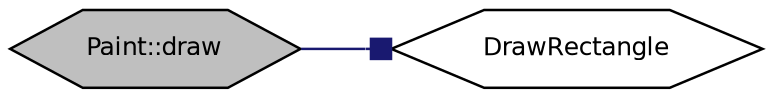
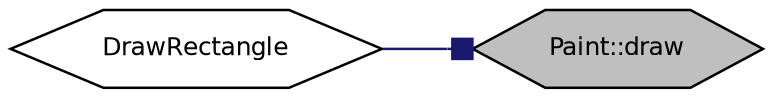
(333, 49) -> (415, 49)
